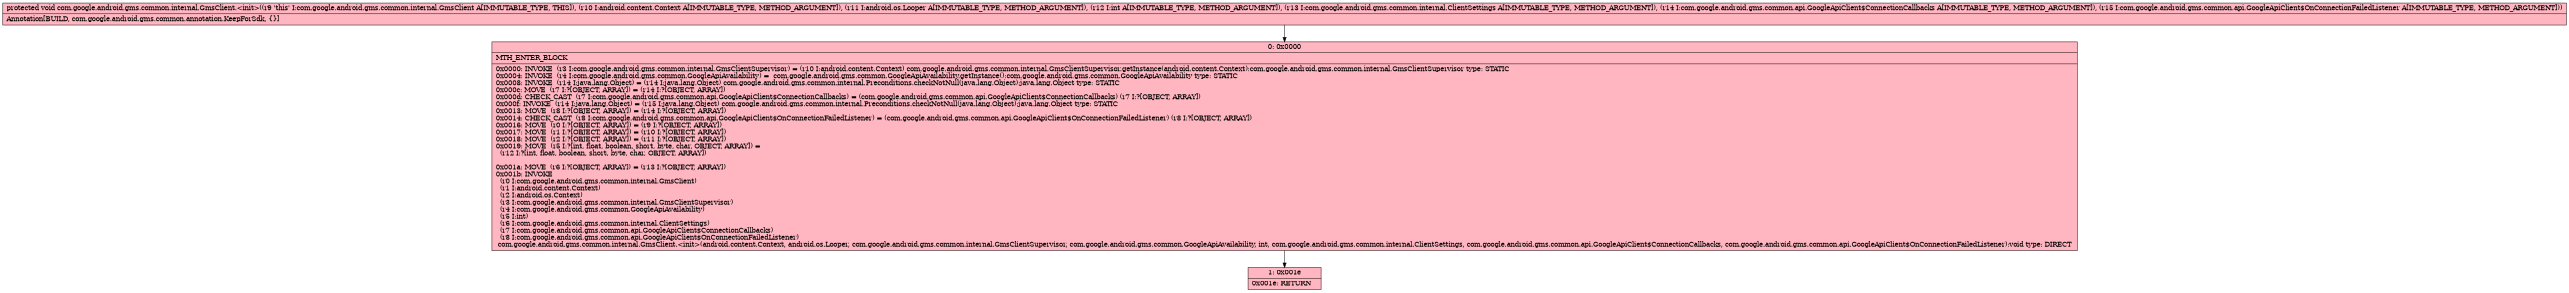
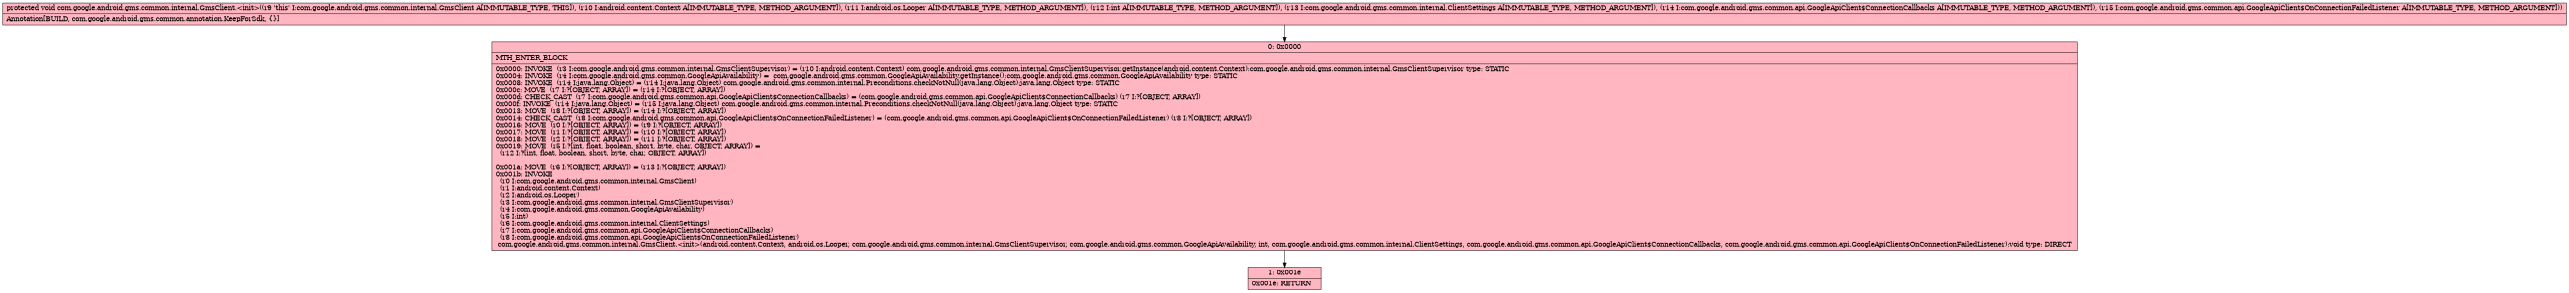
(539, 196) -> (538, 196)
